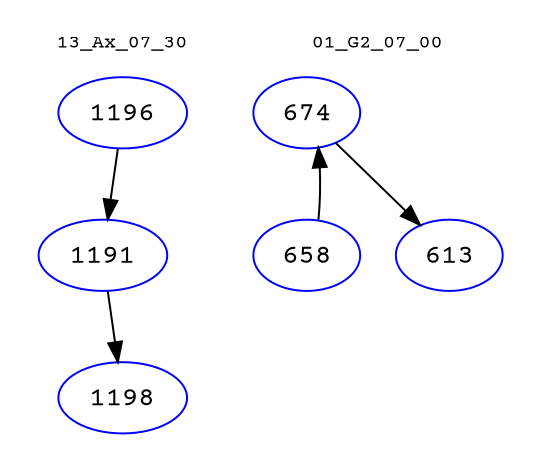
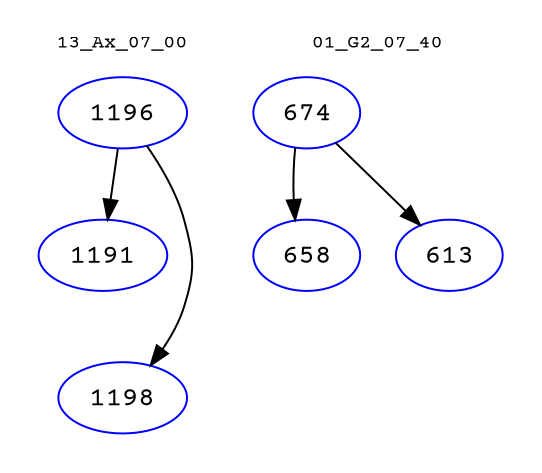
(123, 43) -> (123, 43)
(378, 43) -> (378, 43)
(320, 194) -> (294, 174)
(111, 317) -> (190, 246)
